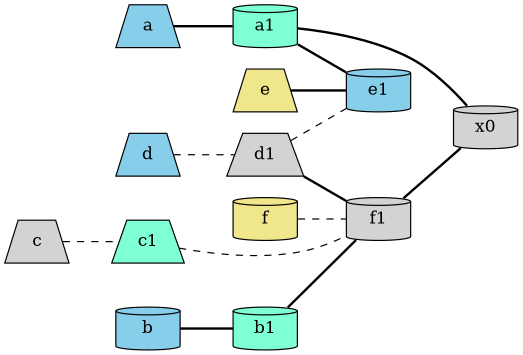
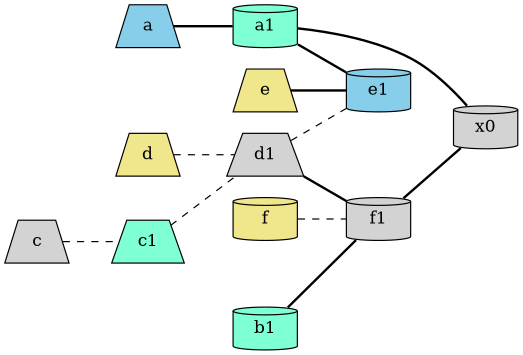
(148, 155) -> (148, 155)
(264, 255) -> (203, 201)
(148, 329) -> none
